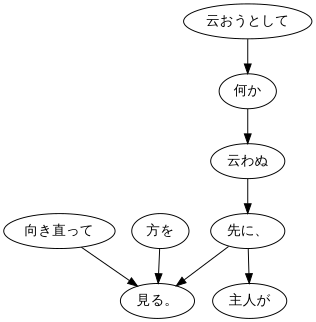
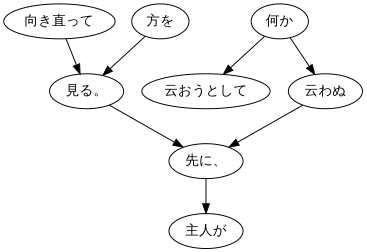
(248, 52) -> (248, 52)
(206, 263) -> (142, 124)
